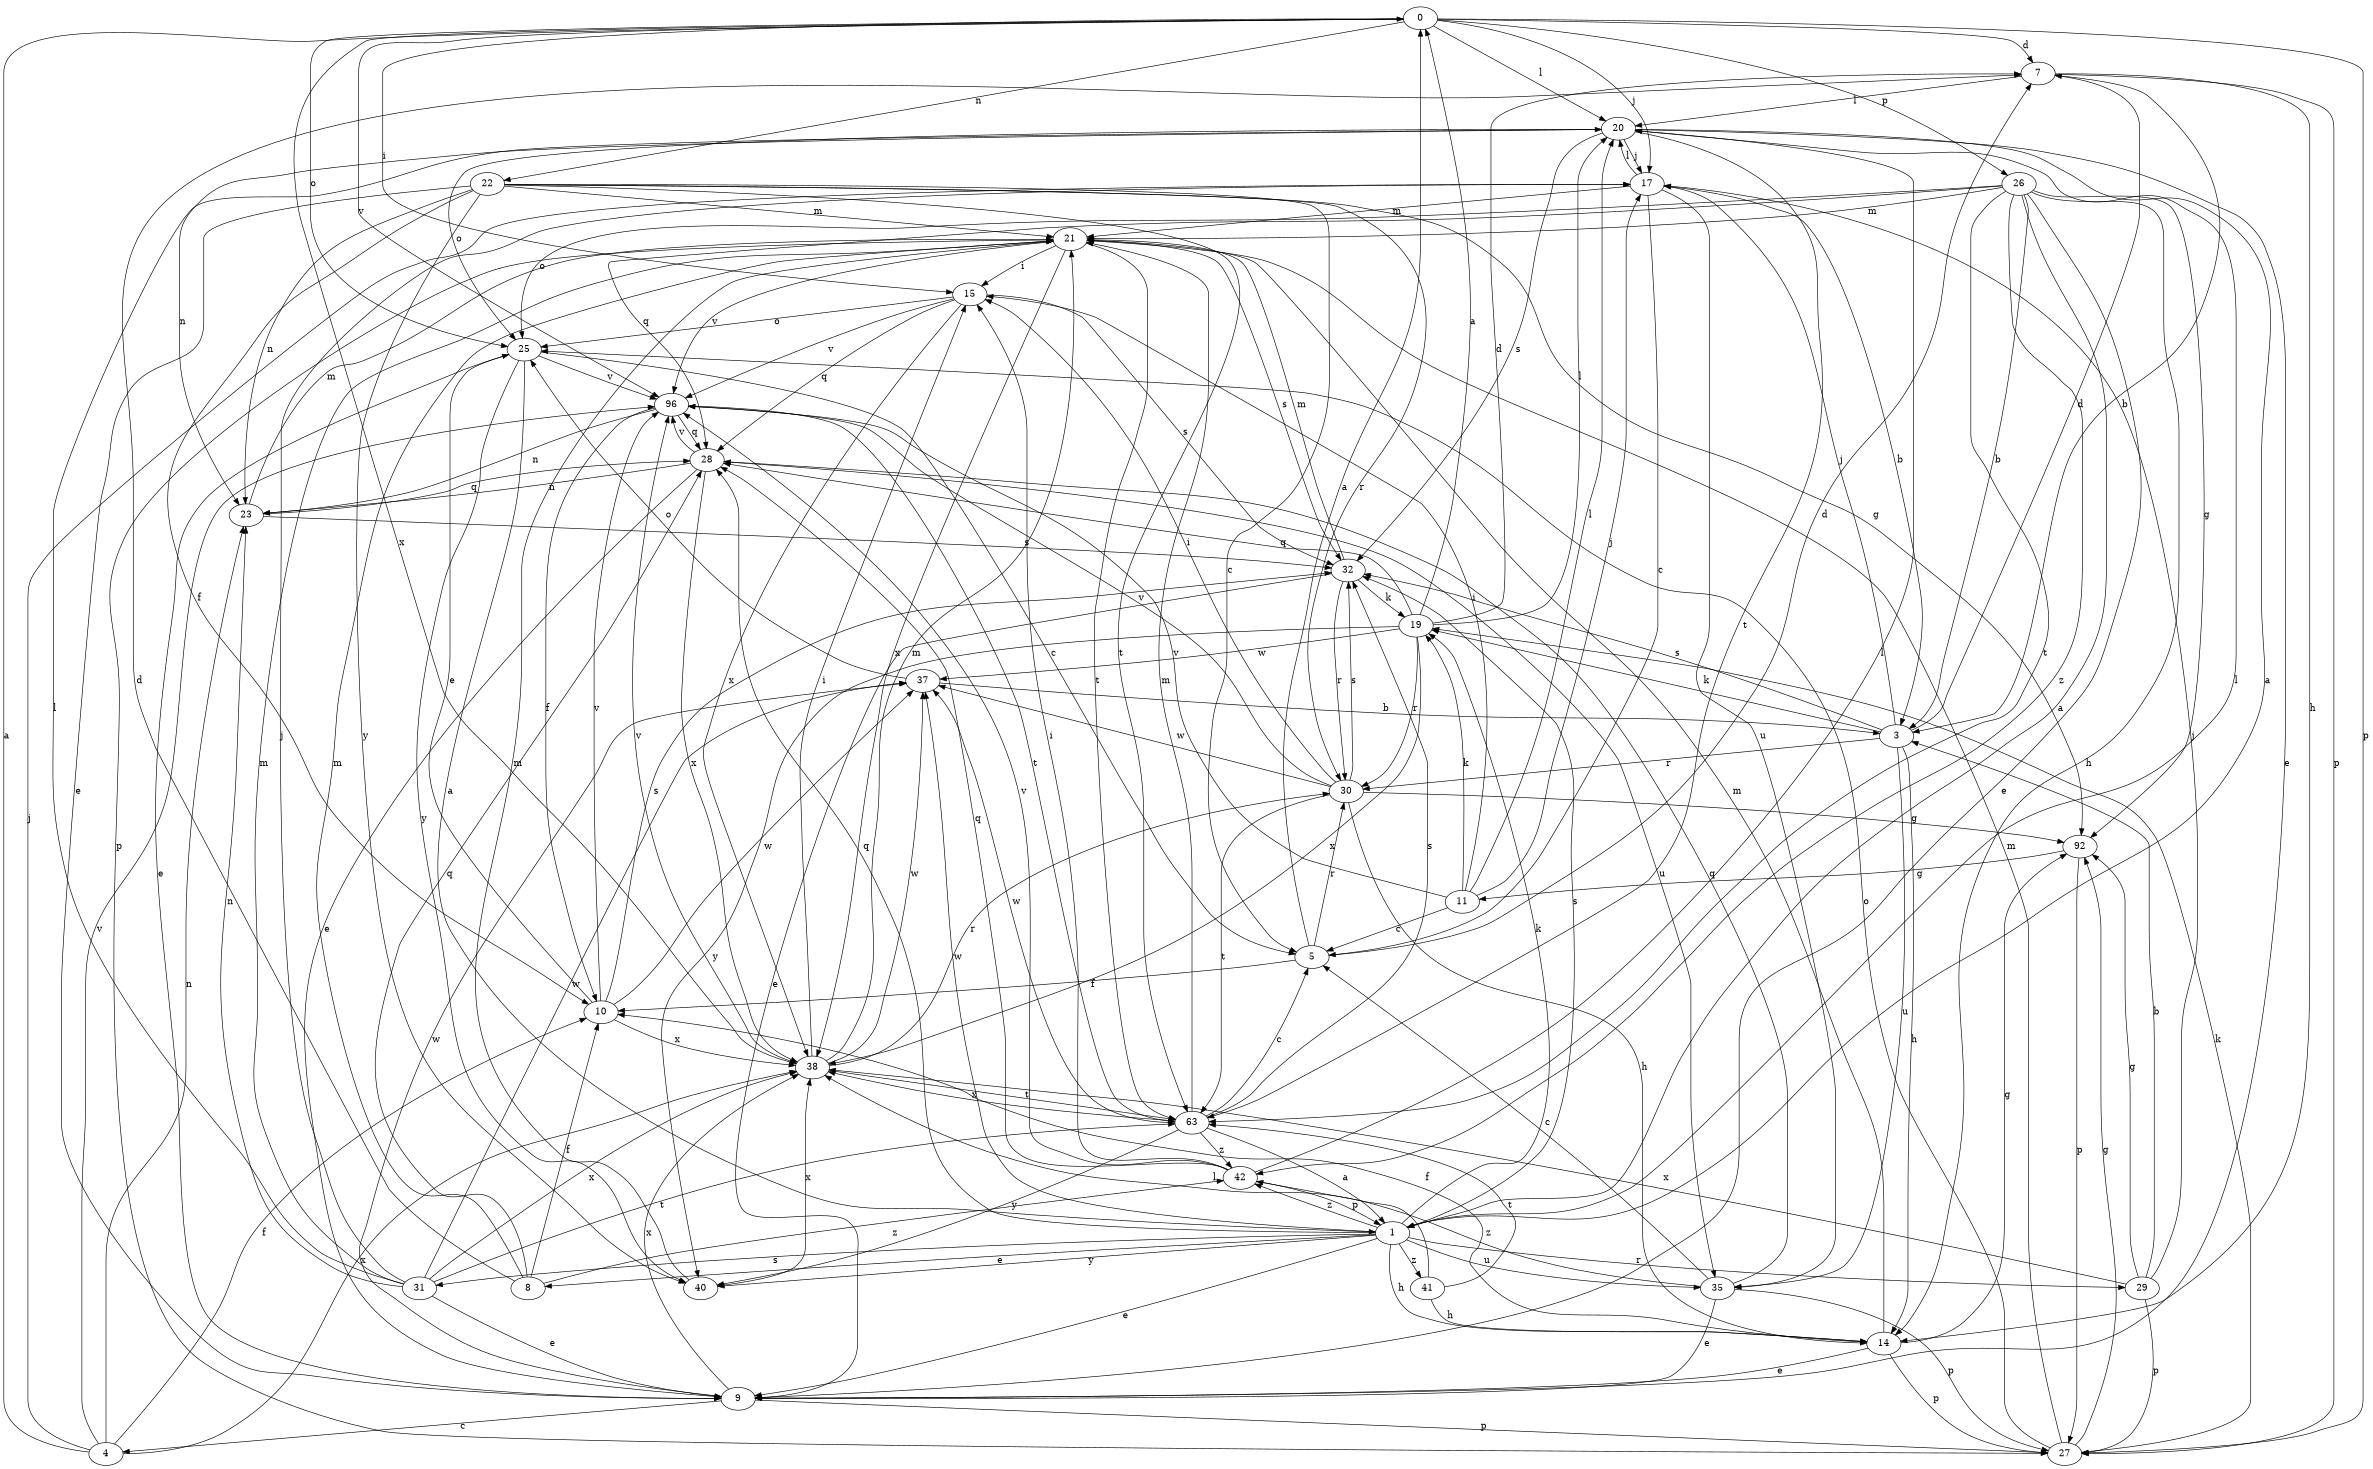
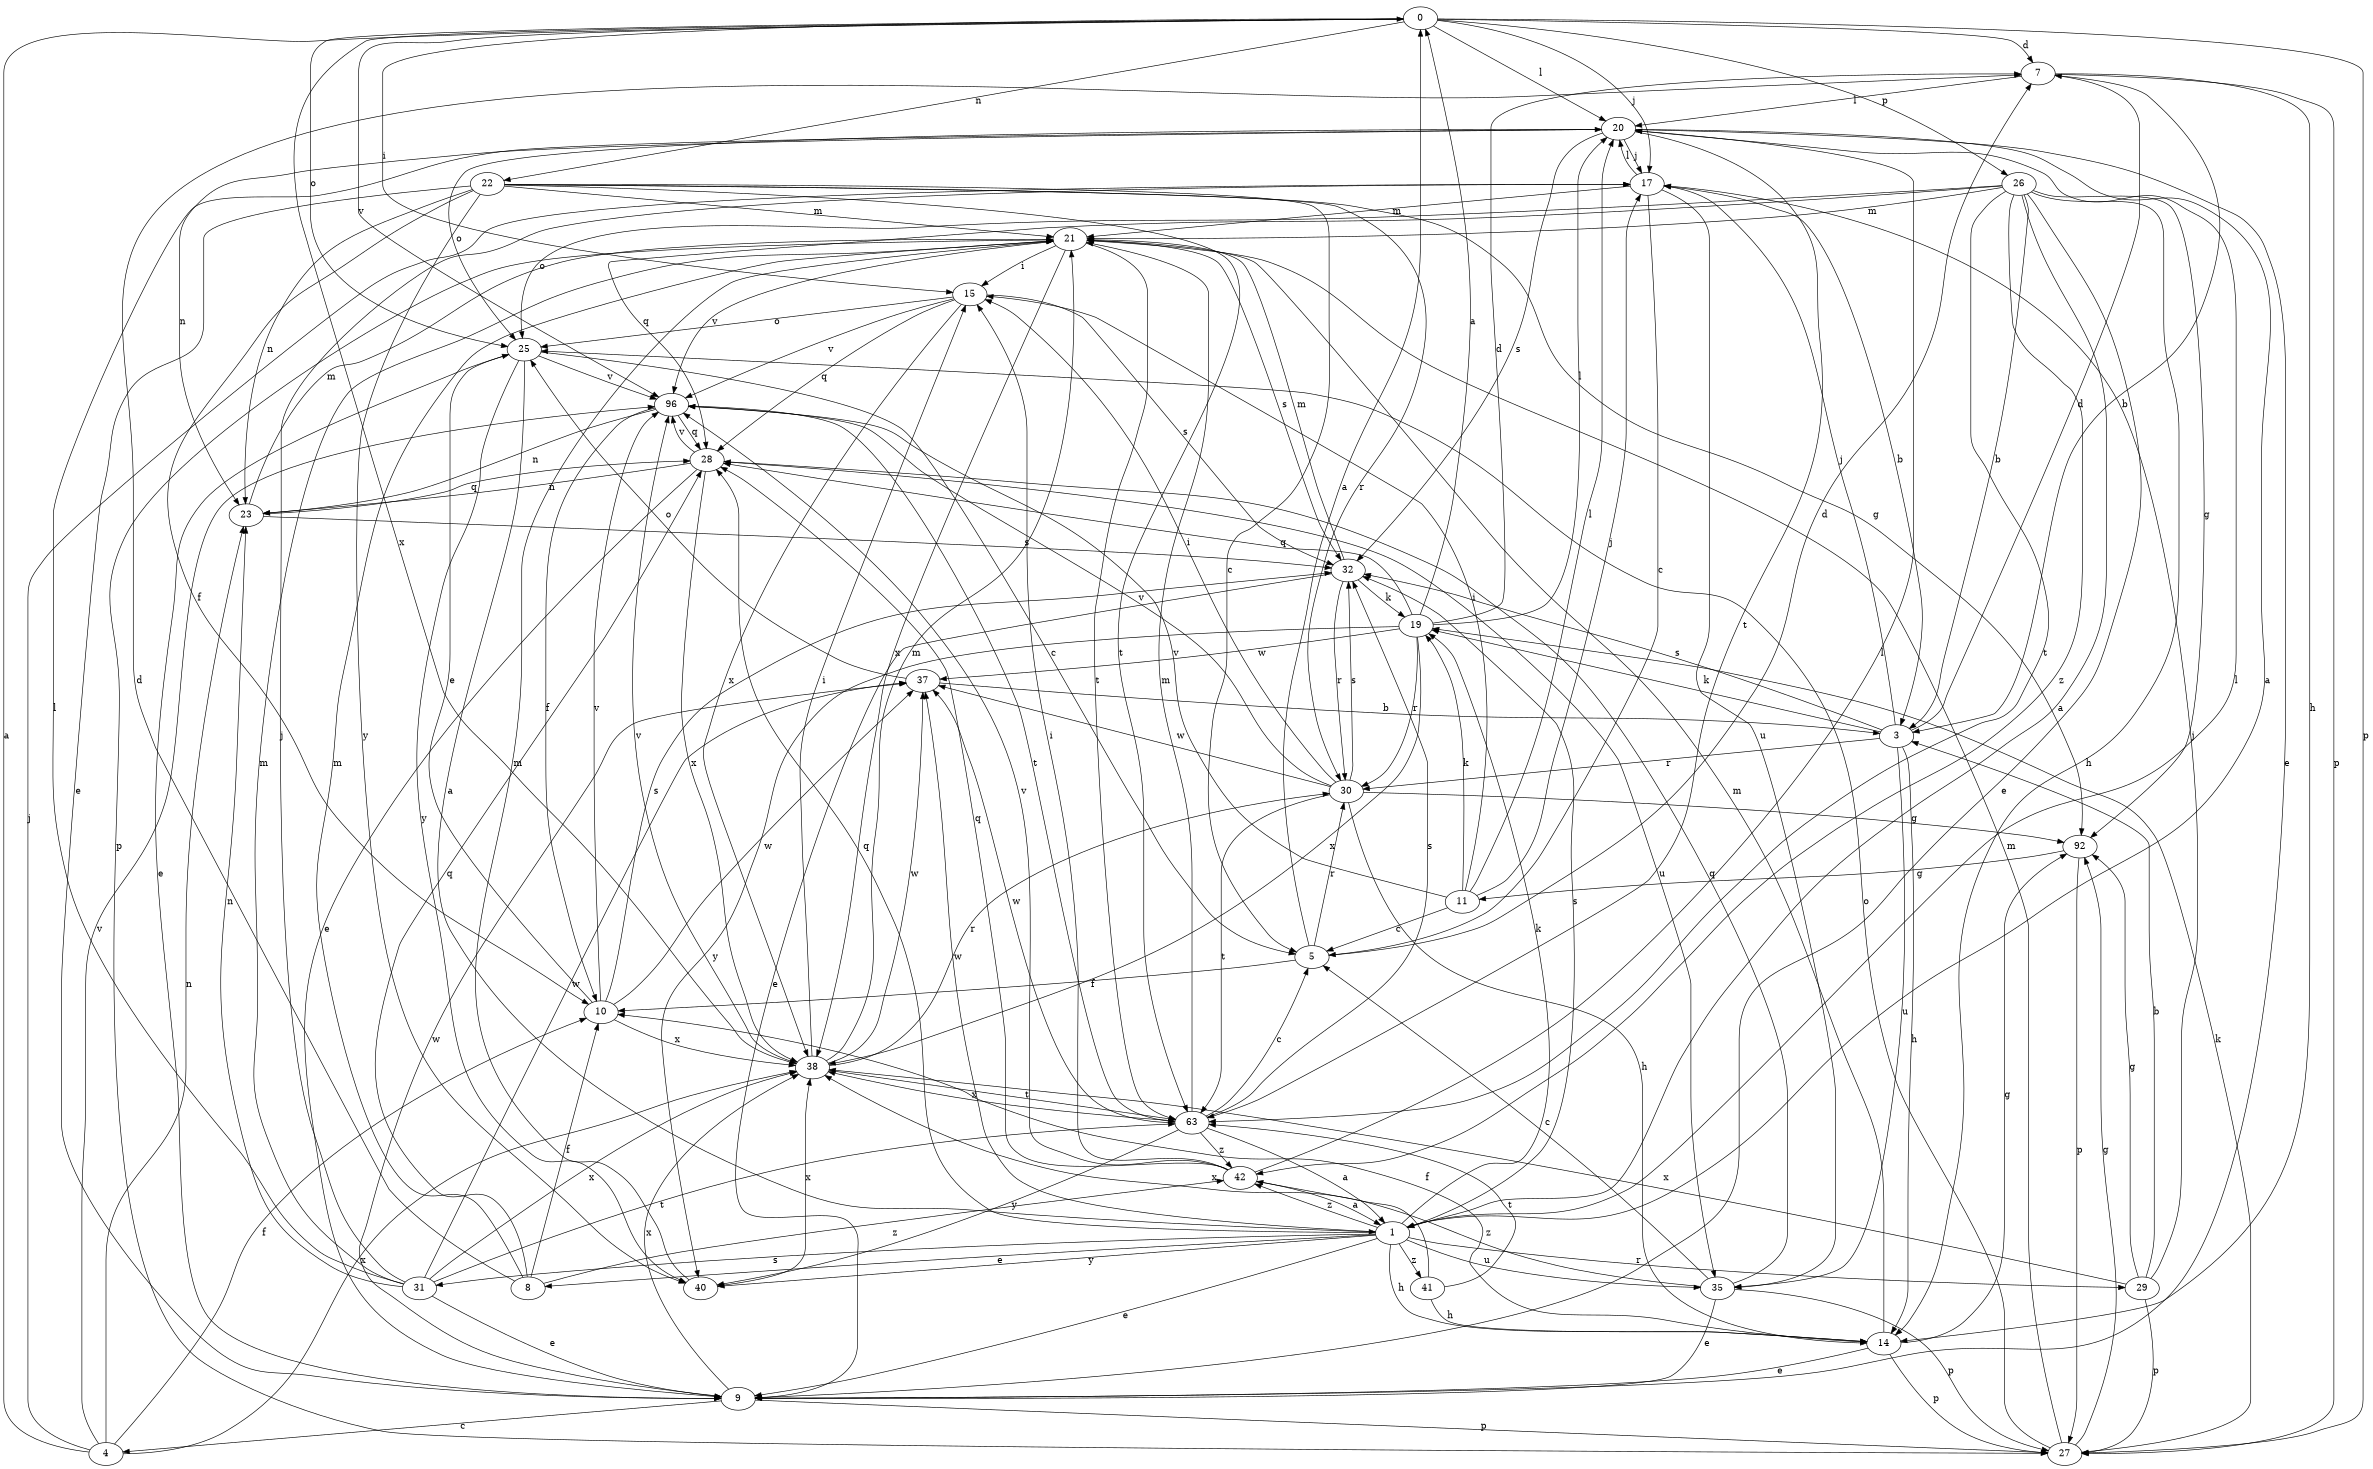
(1215, 1178) -> (1215, 1178)
(1355, 1206) -> (1355, 1206)
